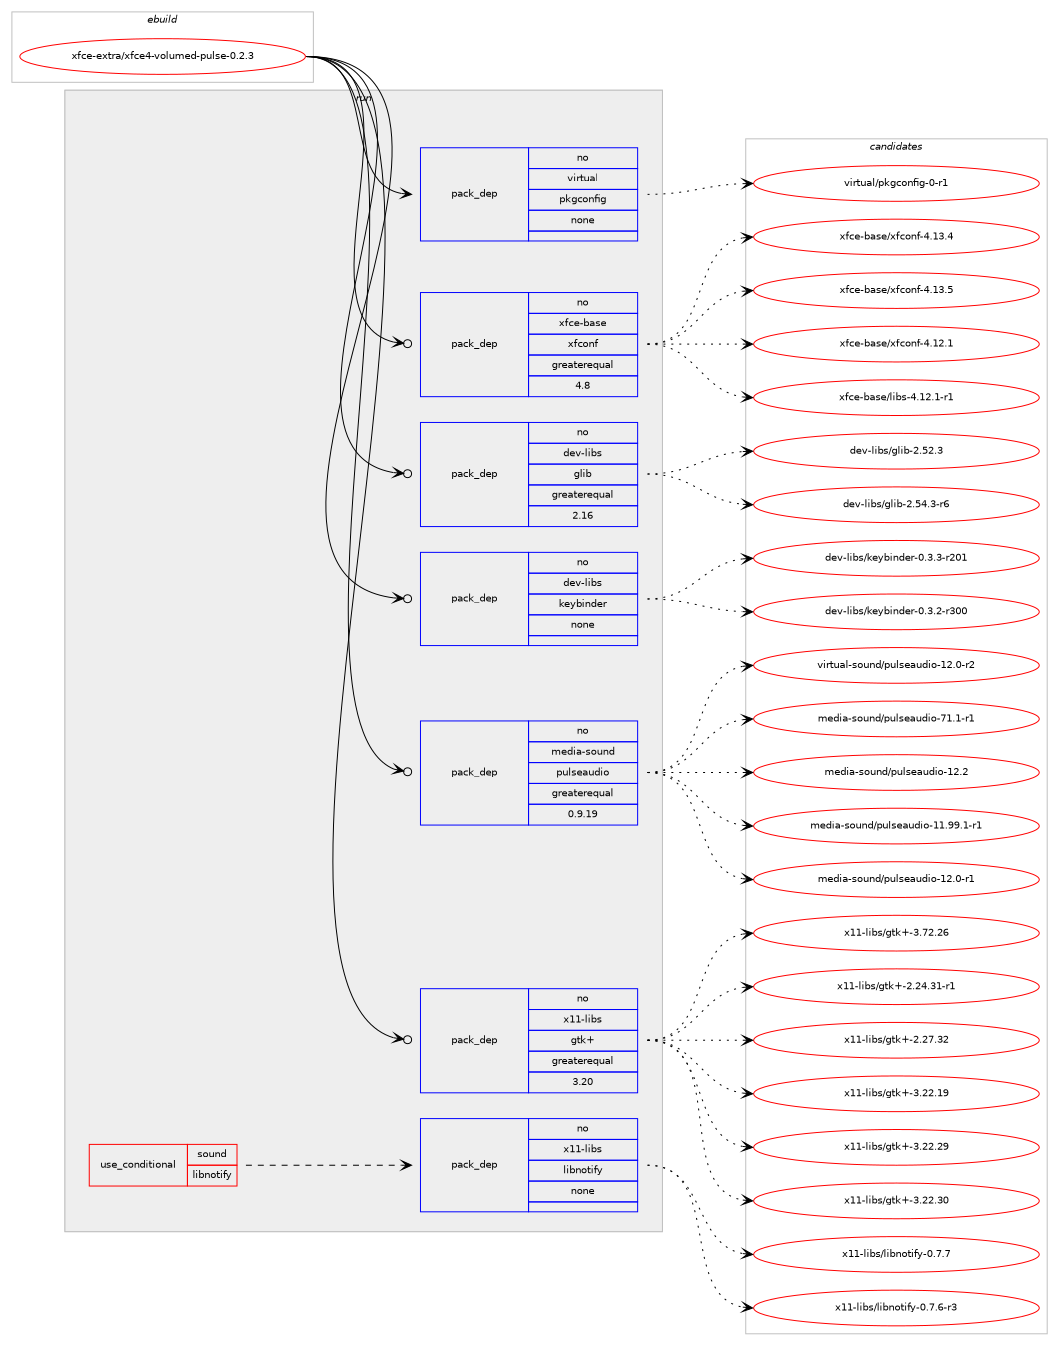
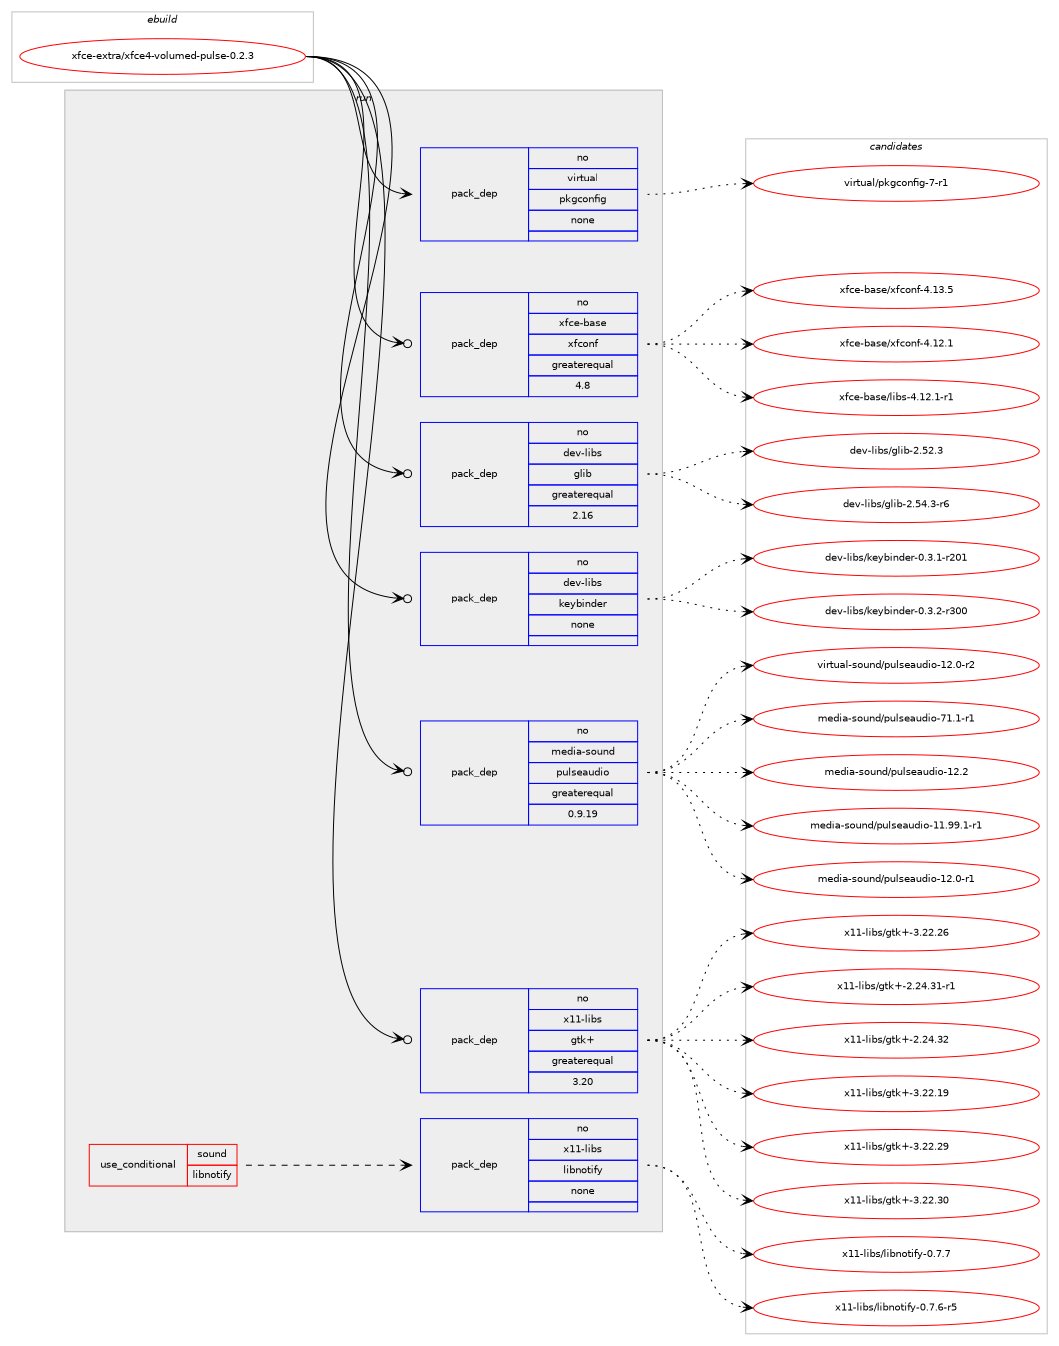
(896, 183) -> (896, 183)
(896, 237) -> none
(896, 558) -> (896, 558)
(896, 933) -> (896, 933)
(896, 1040) -> (896, 1040)
(896, 1308) -> (896, 1308)
